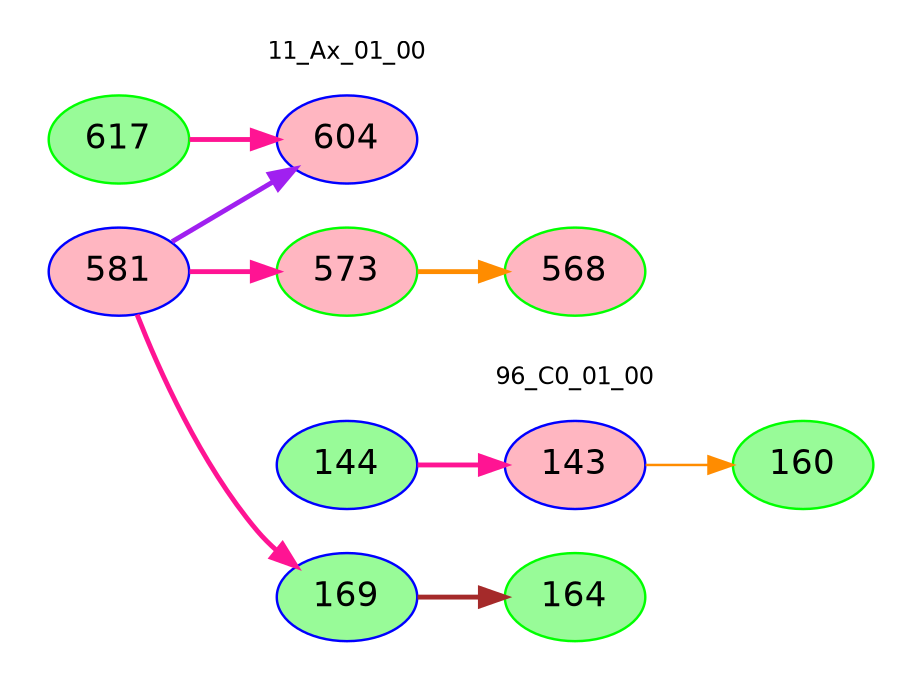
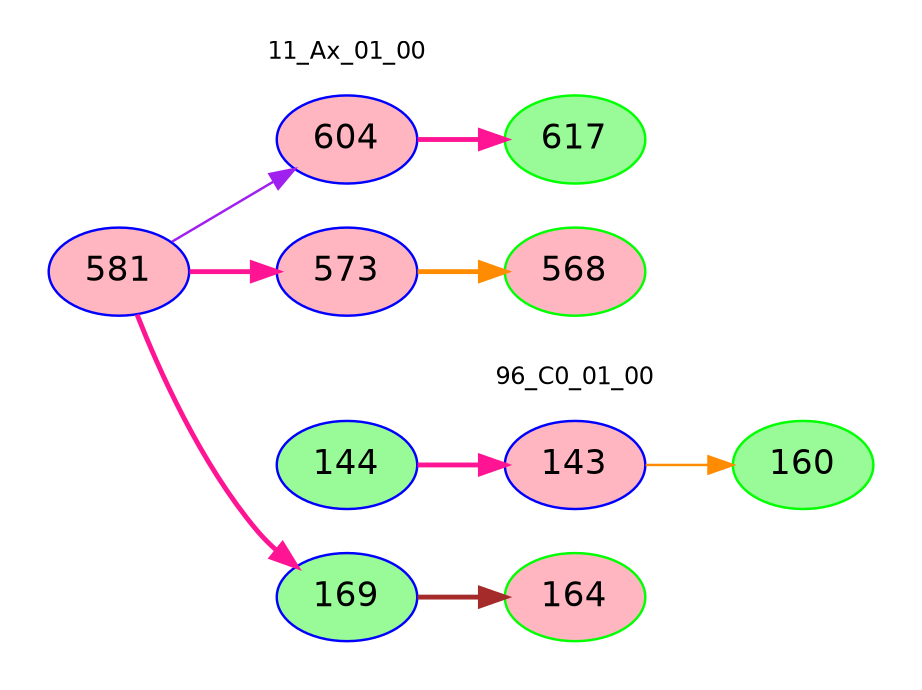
(221, 139) -> (449, 139)
(223, 212) -> (223, 212)
(347, 272) -> (347, 272)
(575, 597) -> (575, 597)
